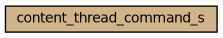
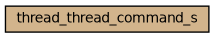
(111, 19) -> (107, 19)
